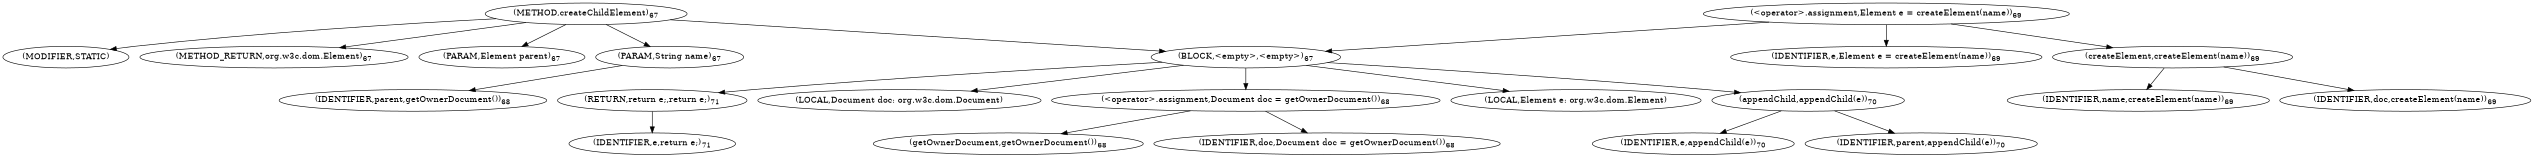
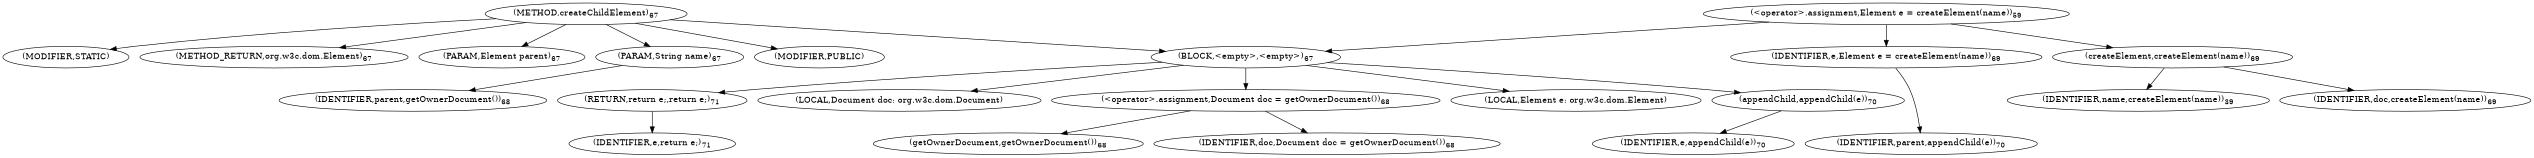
(2017, 13) -> (2017, 13)
none -> (819, 57)
(2229, 100) -> (2229, 100)
(1862, 121) -> (1912, 96)
